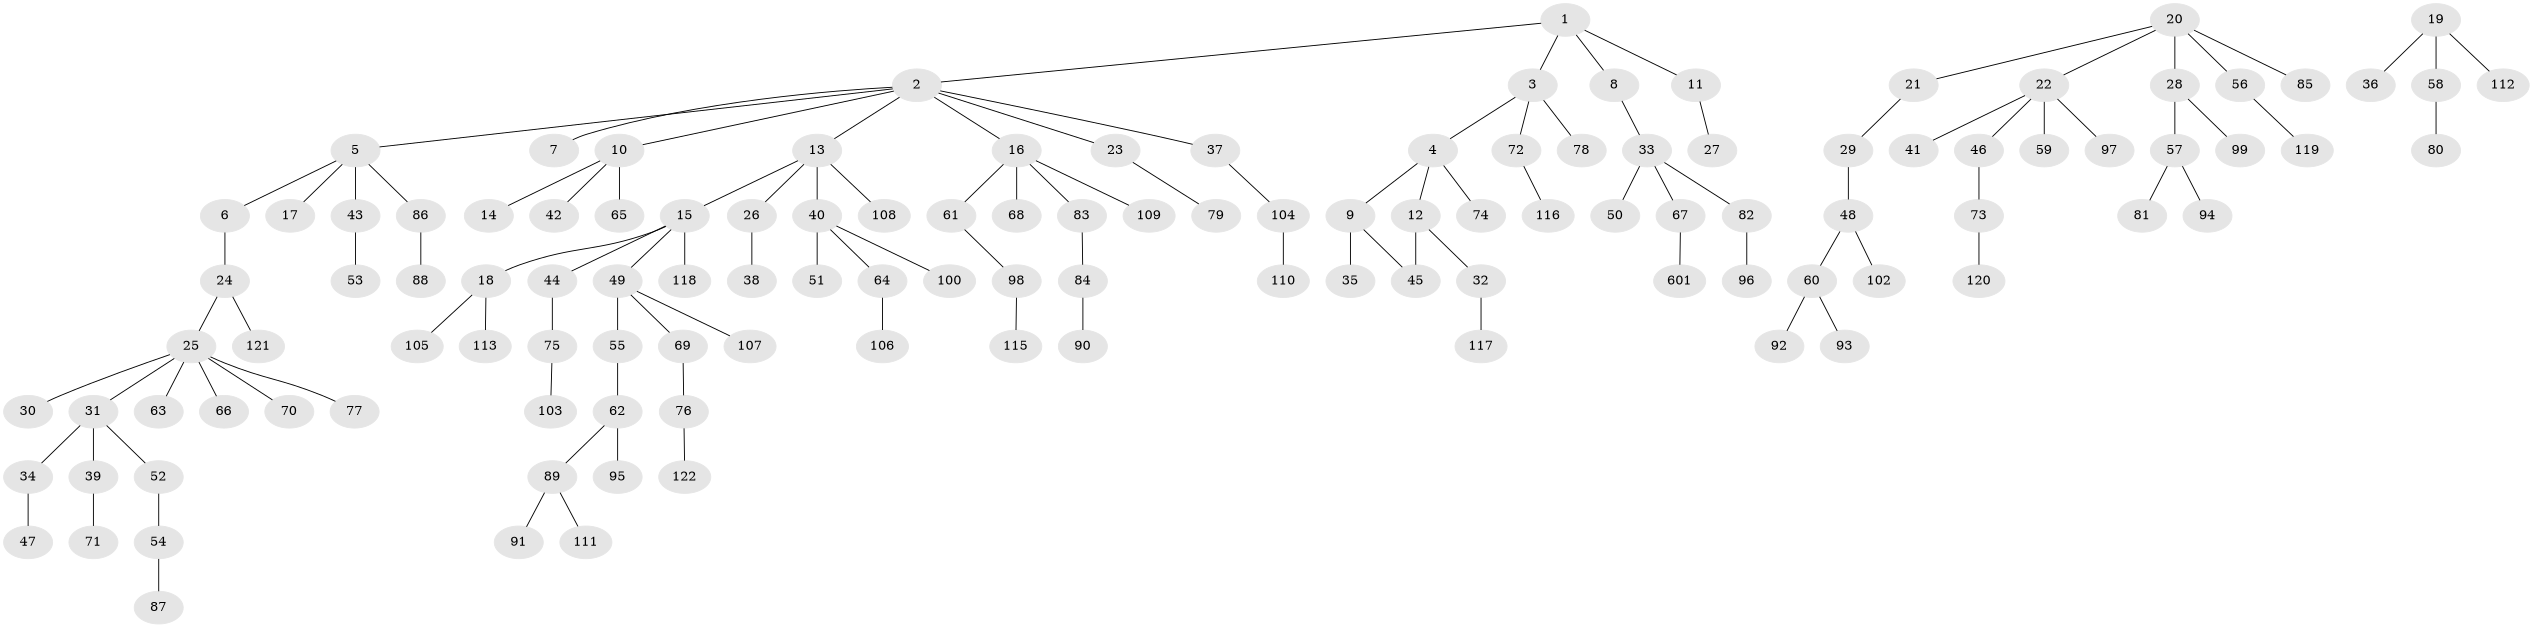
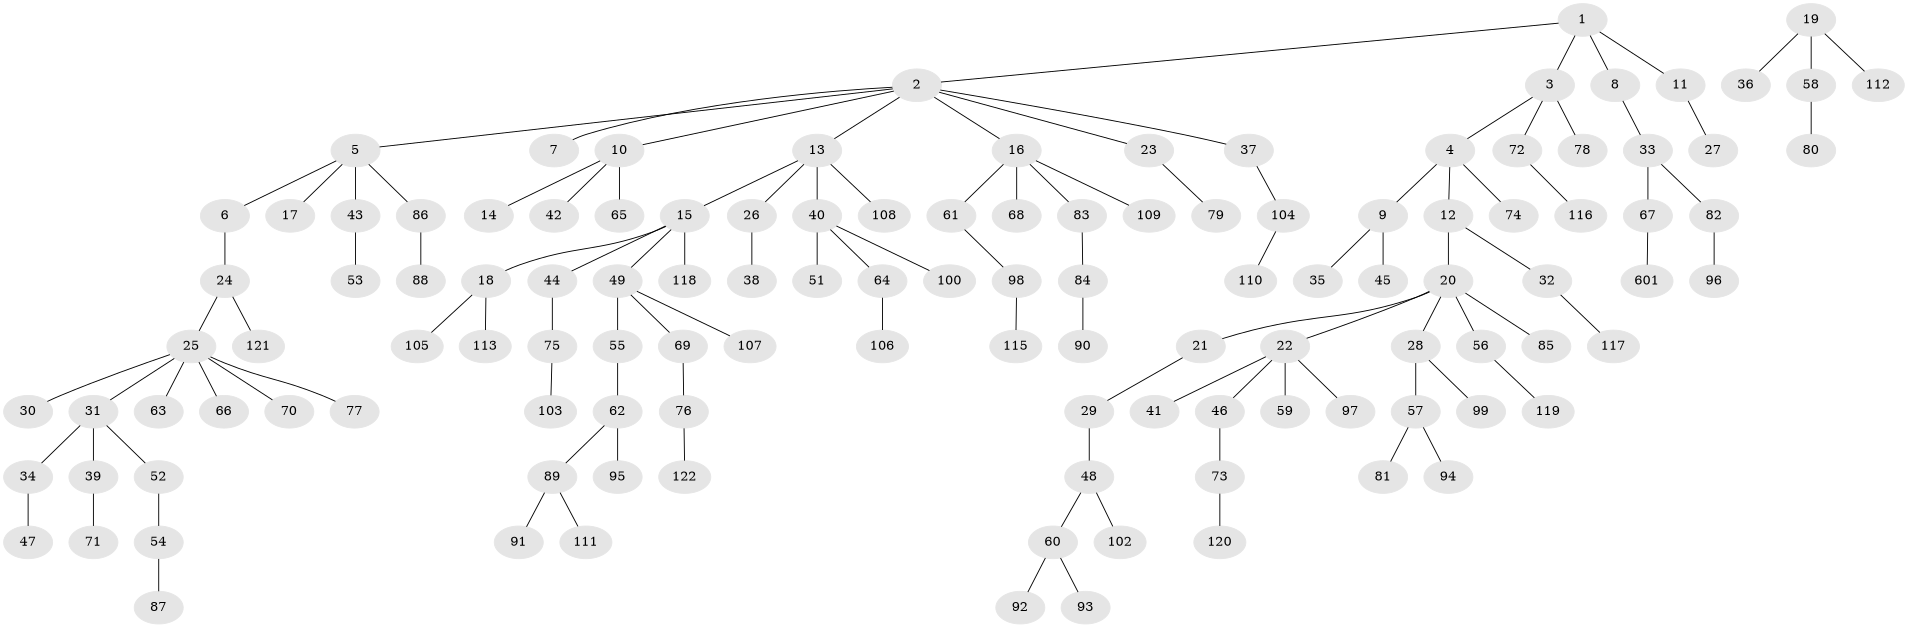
(1615, 216) -> none
(1416, 249) -> (1448, 249)
